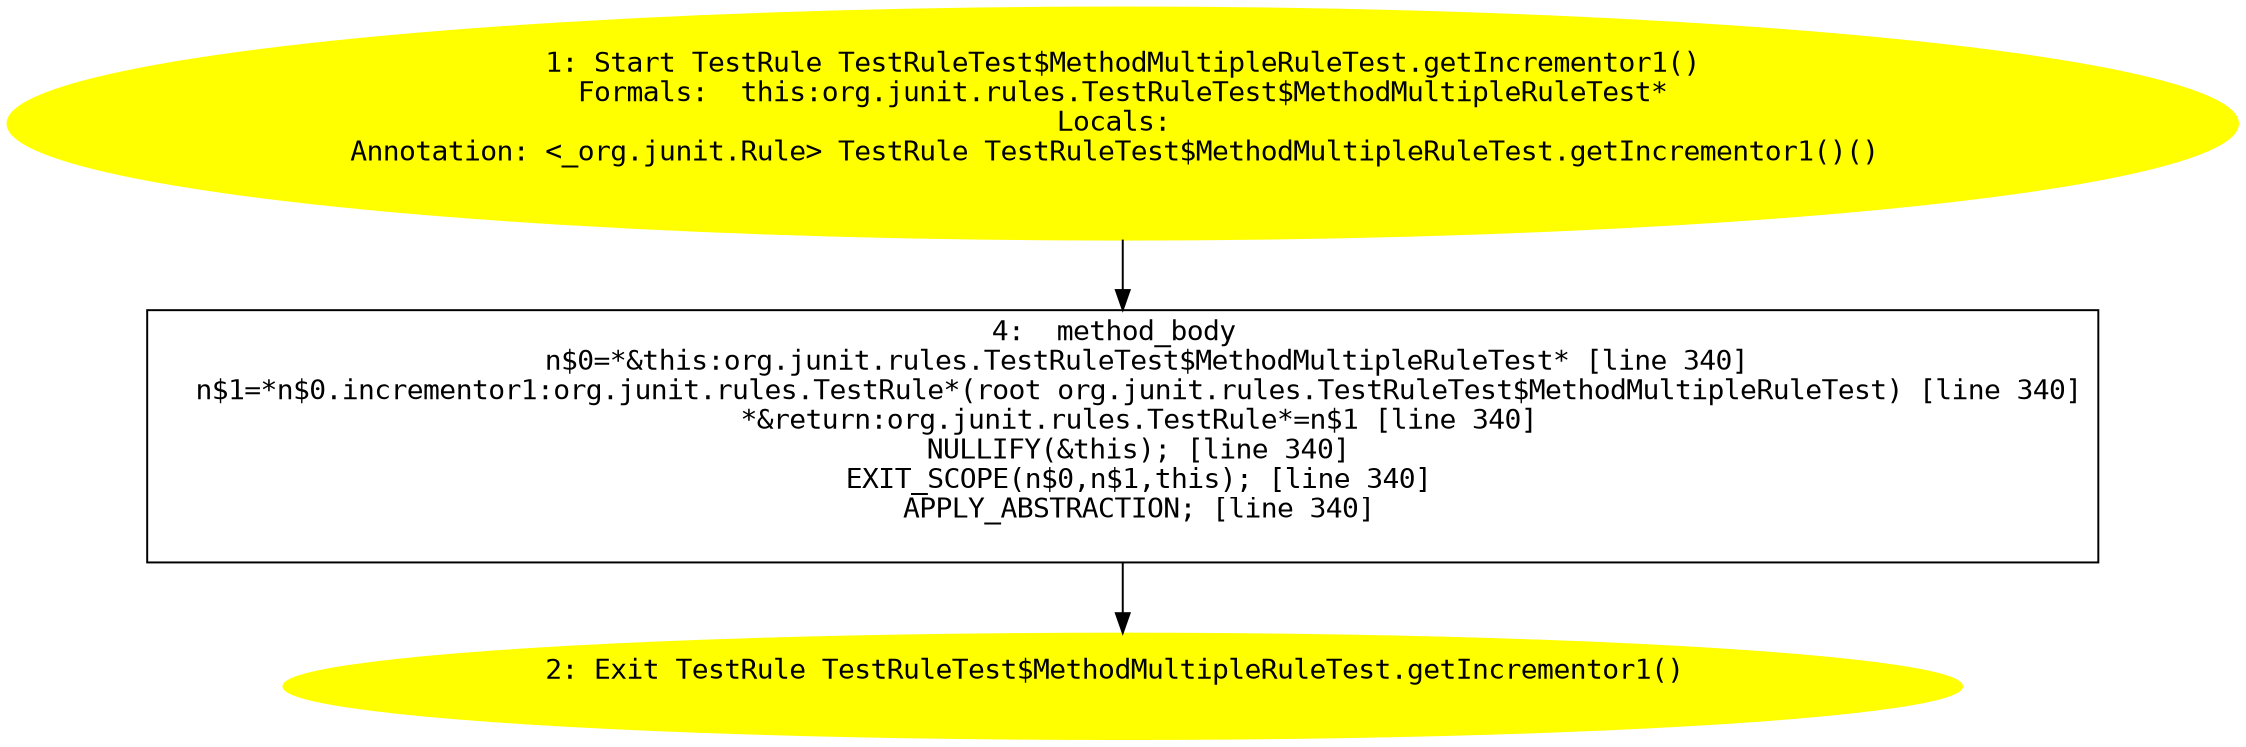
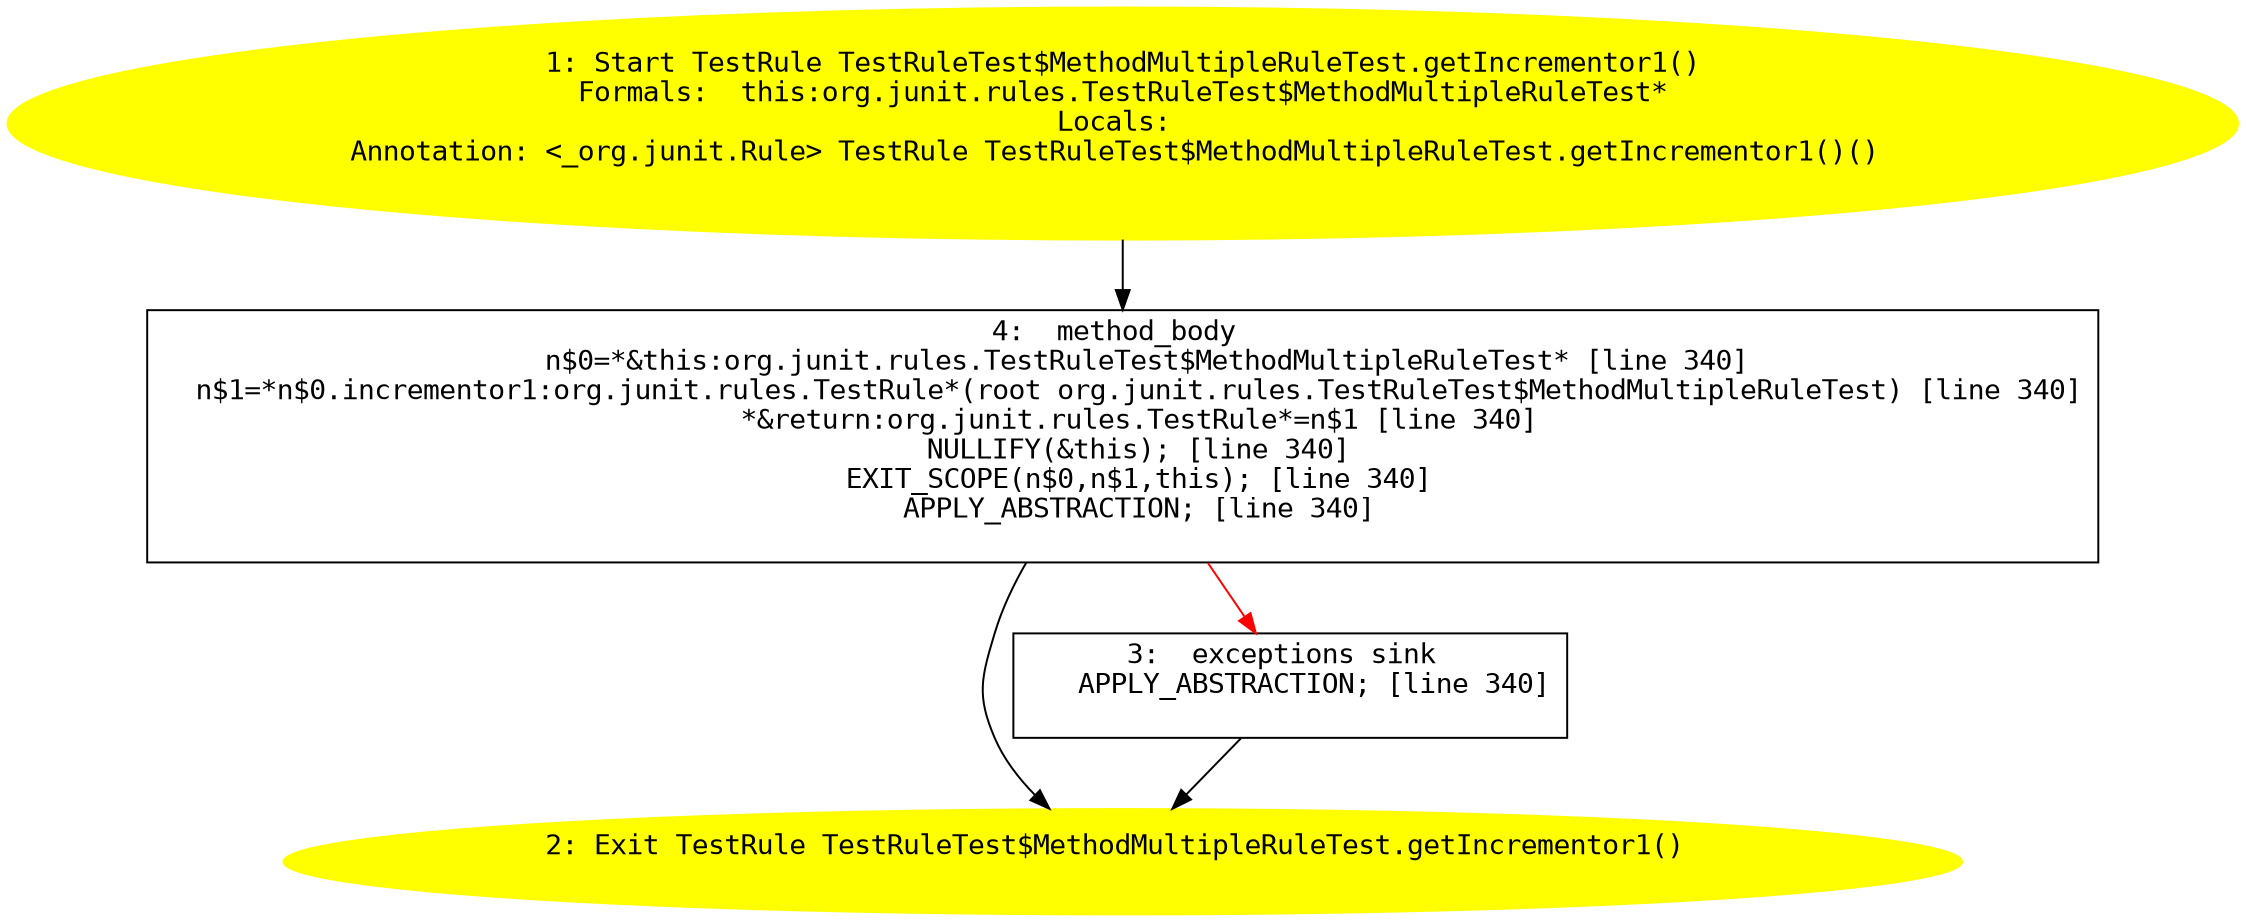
none -> (1290, 686)
